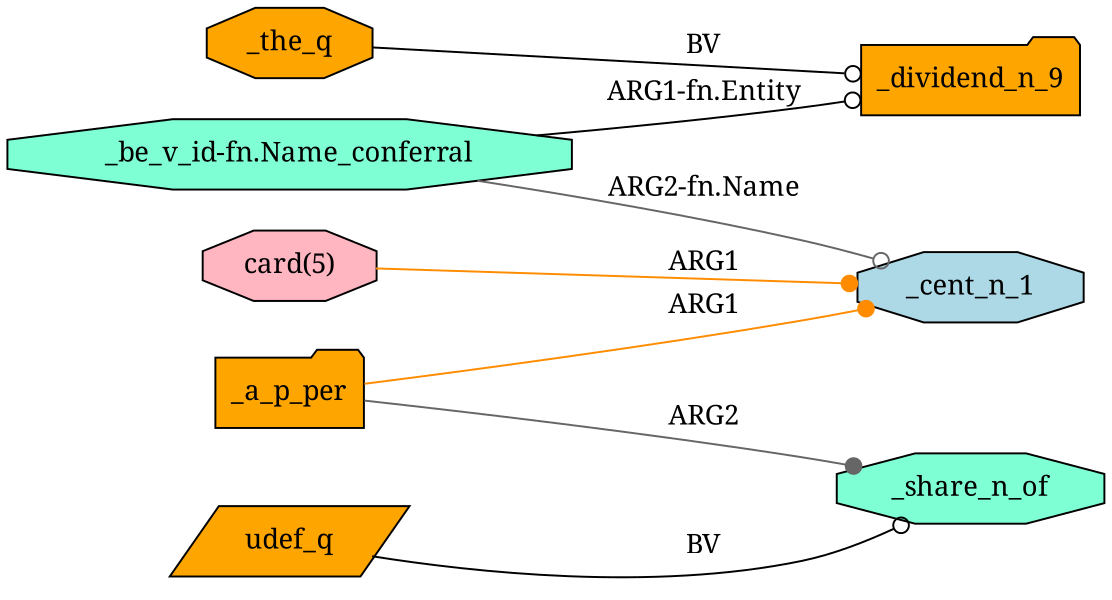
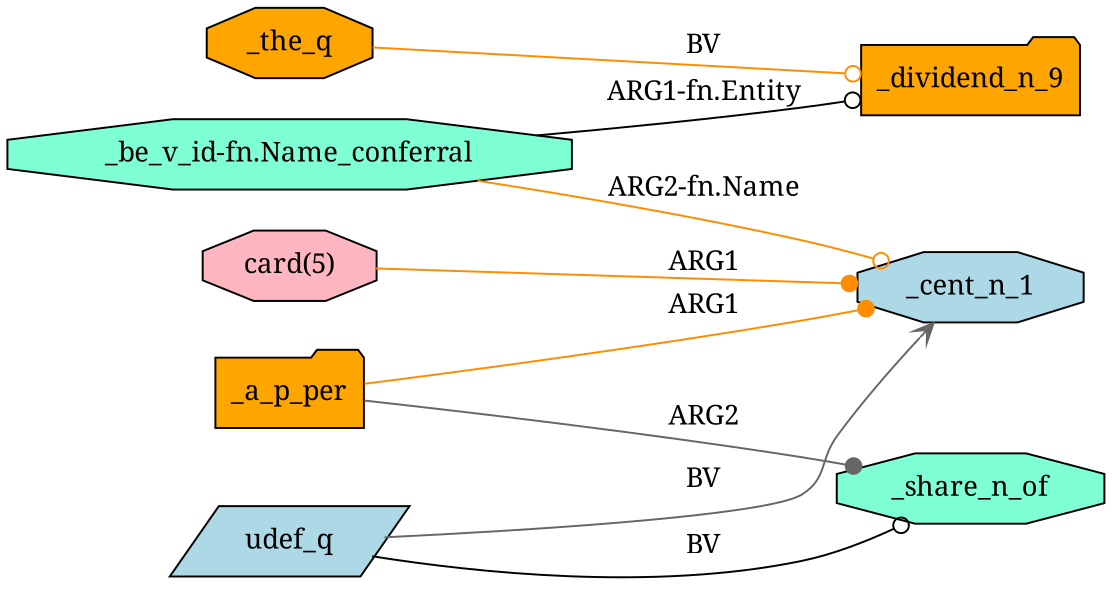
(608, 60) -> (608, 60)
(676, 215) -> (676, 215)
none -> (693, 515)
(290, 541) -> (290, 541)
